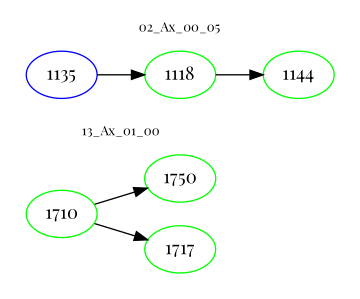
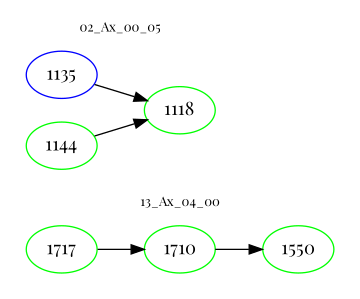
(233, 75) -> (115, 130)
(121, 132) -> (180, 203)
(180, 178) -> (298, 249)
(115, 230) -> (114, 249)
